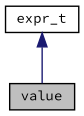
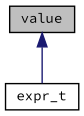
(42, 65) -> (42, 65)
